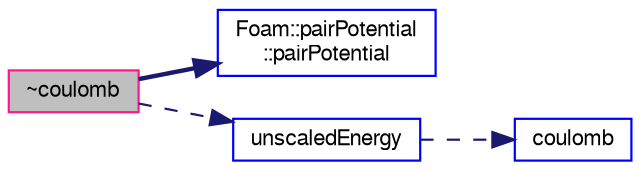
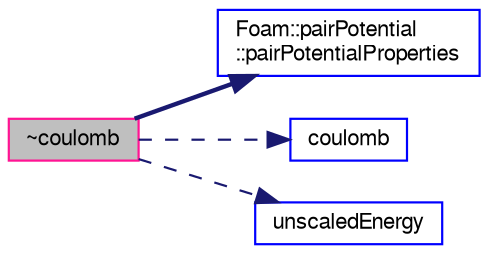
(327, 43) -> (349, 43)
(456, 140) -> (203, 140)
